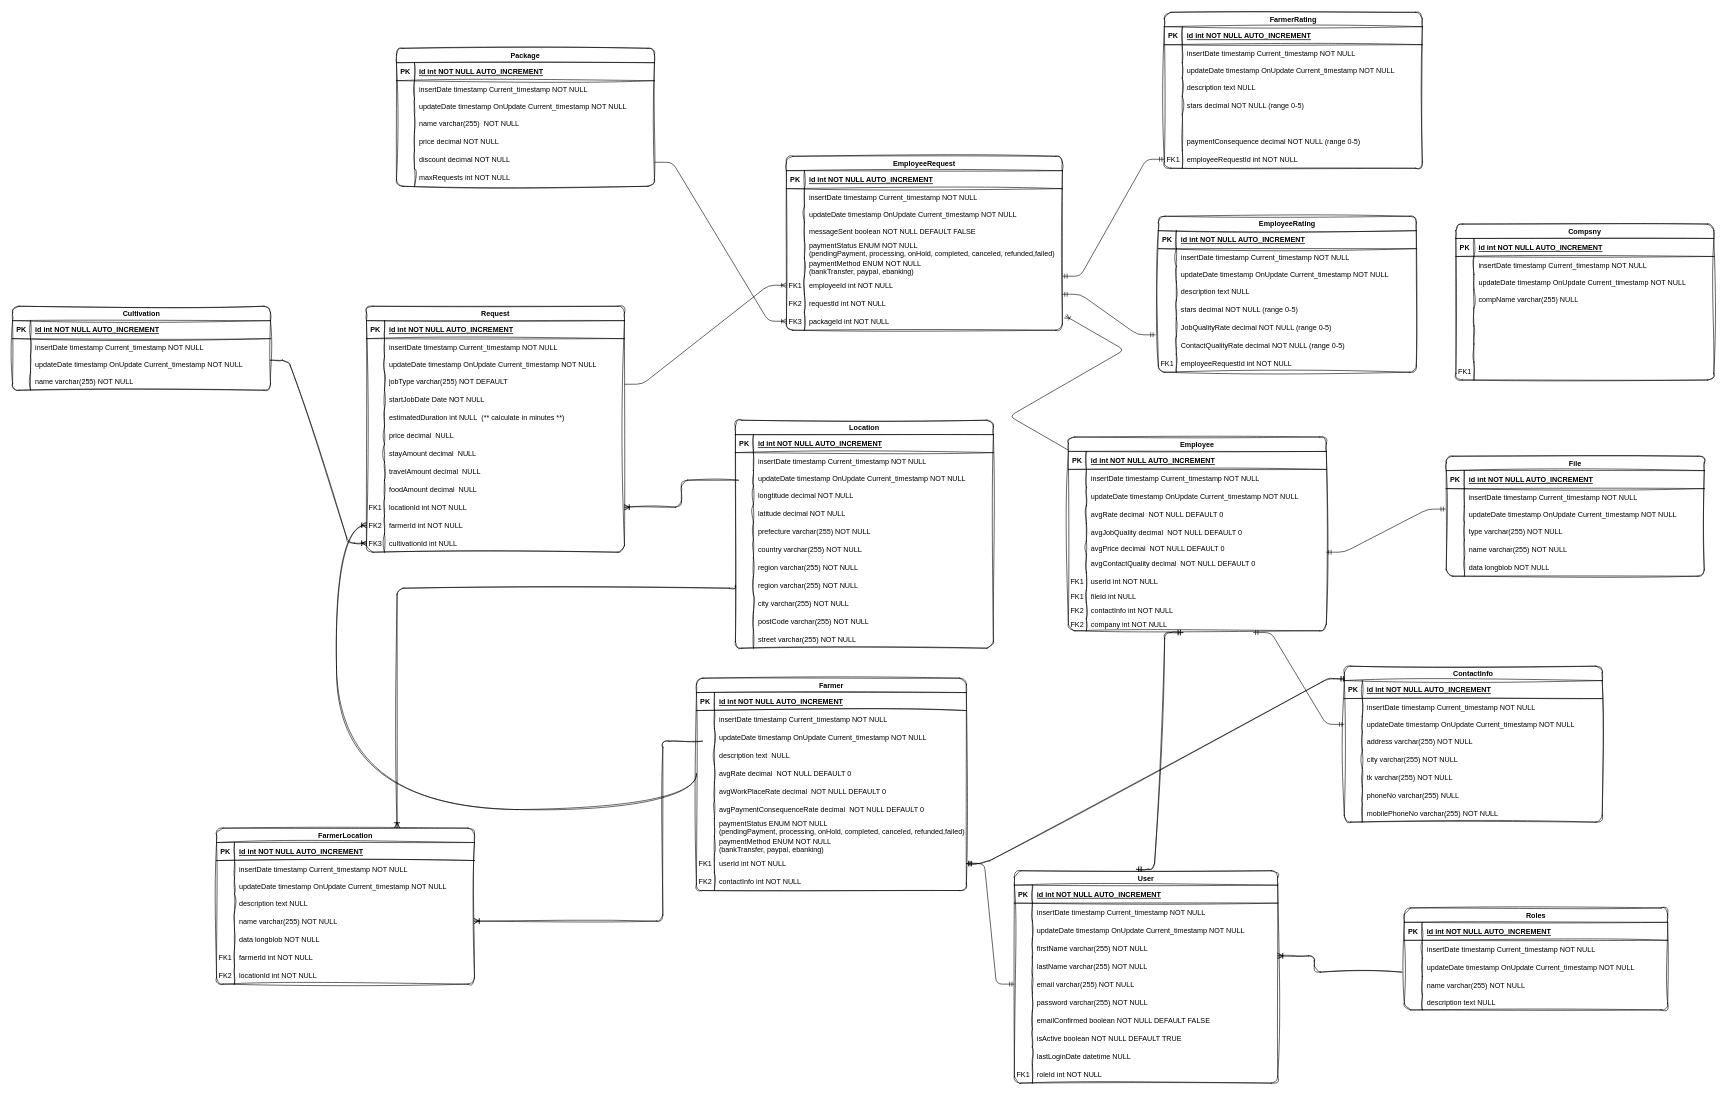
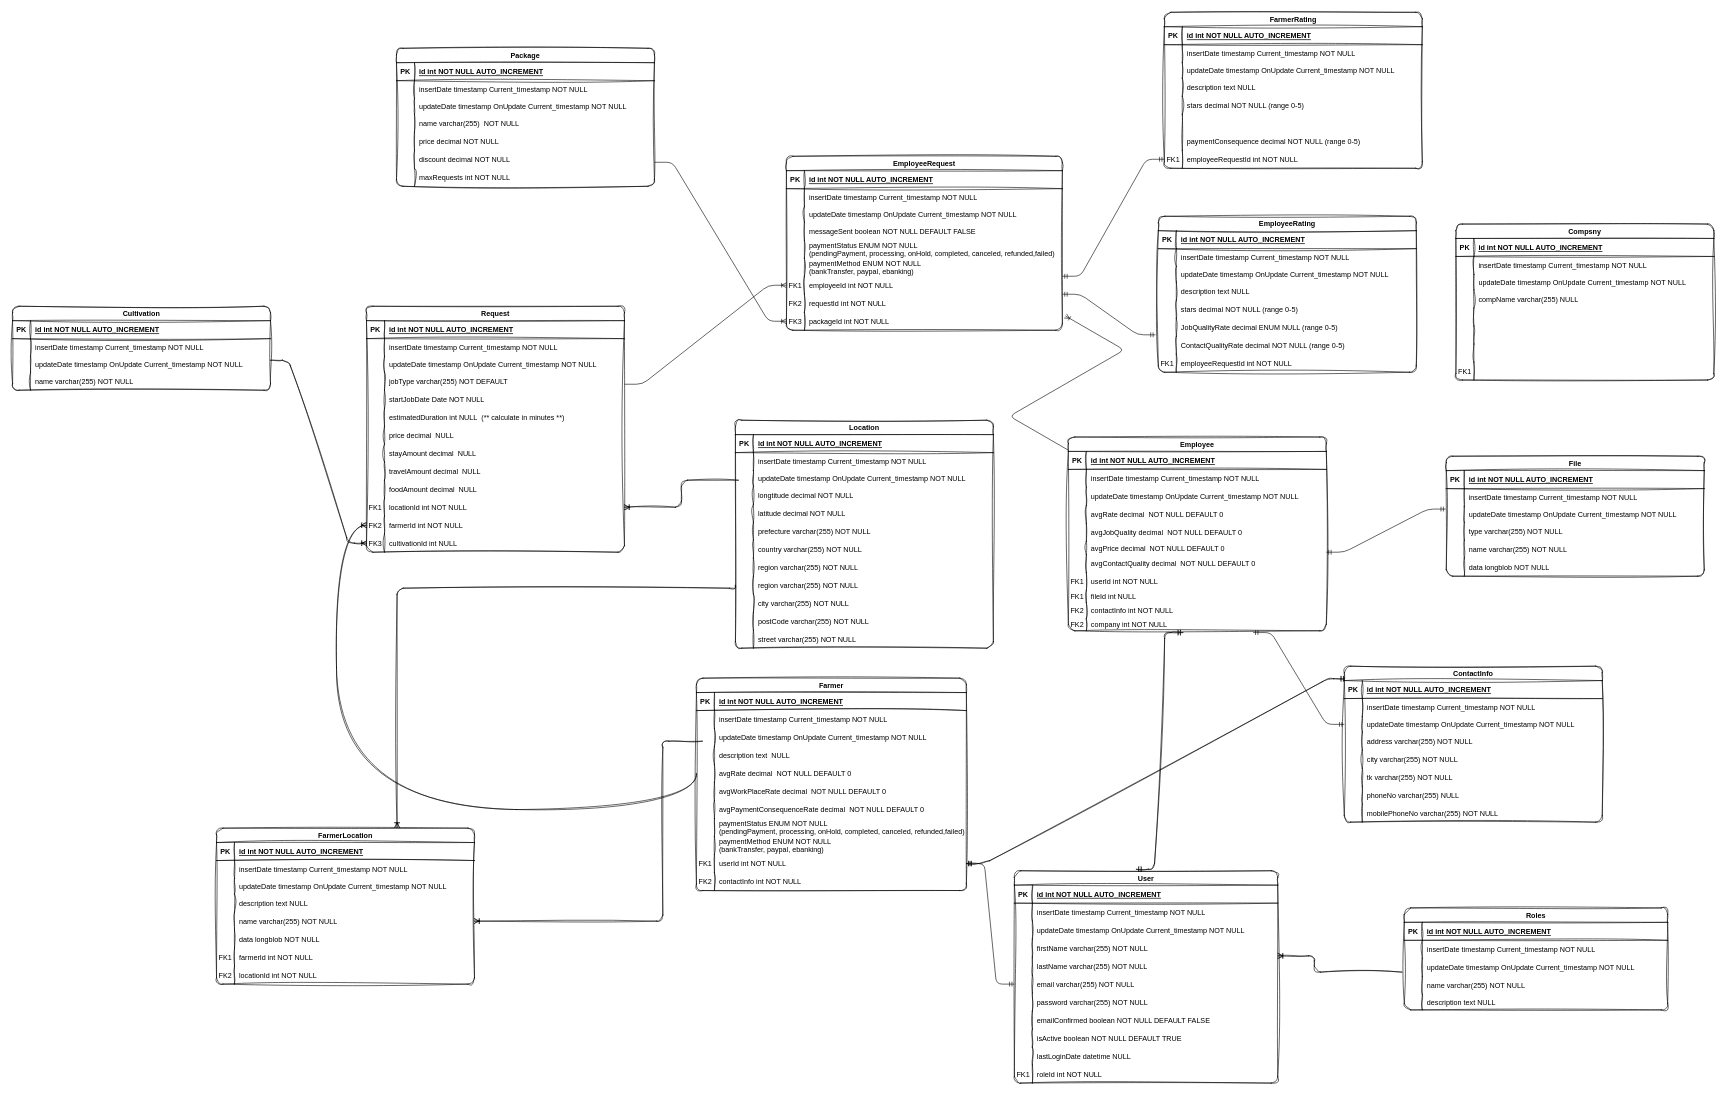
(1259, 328) -> (1261, 328)
